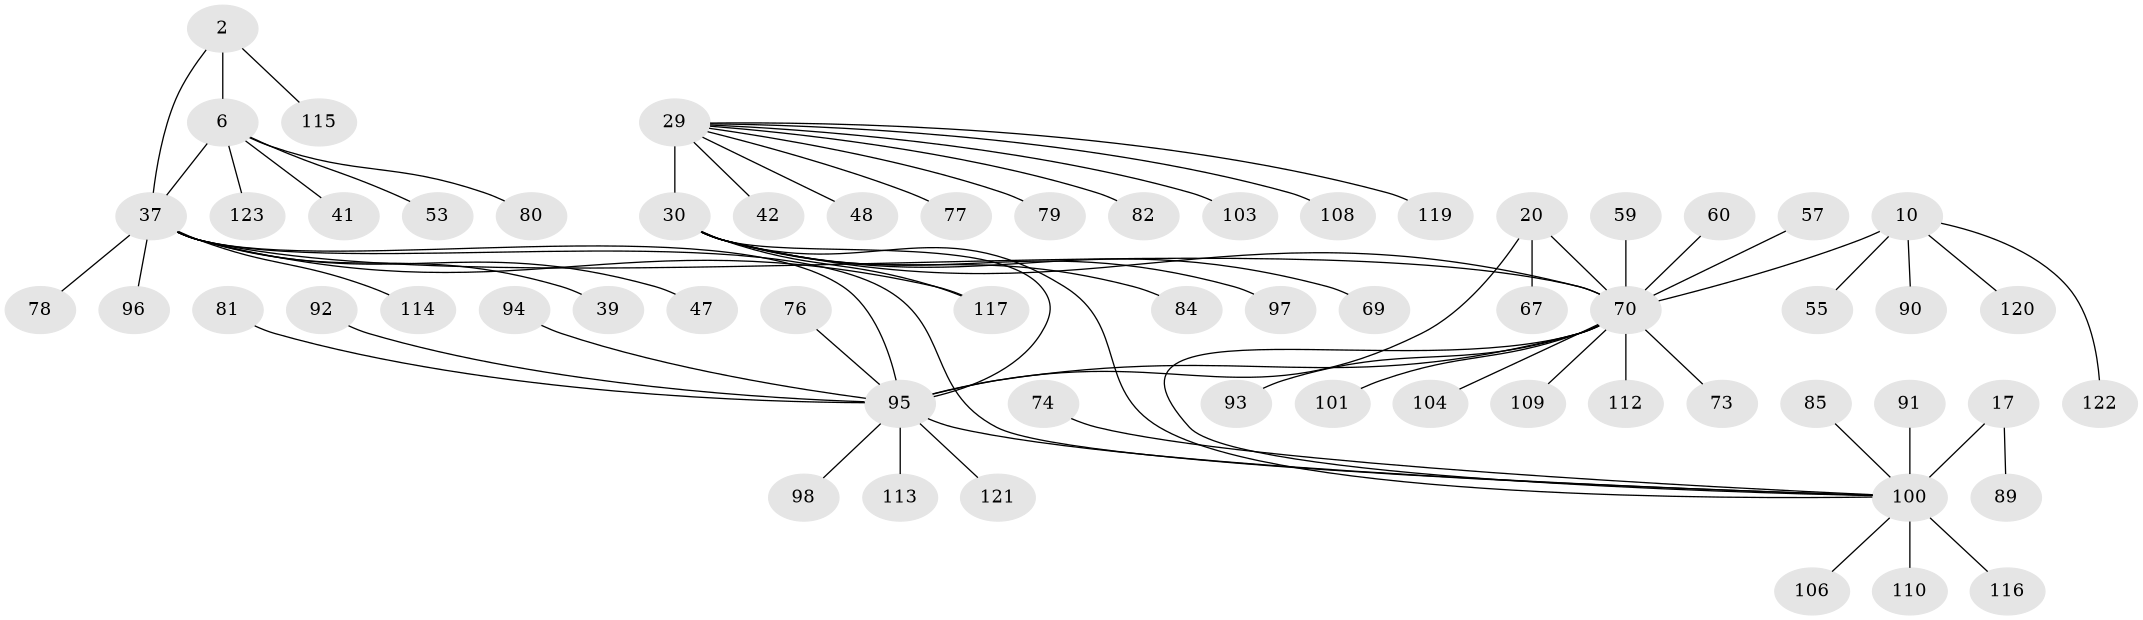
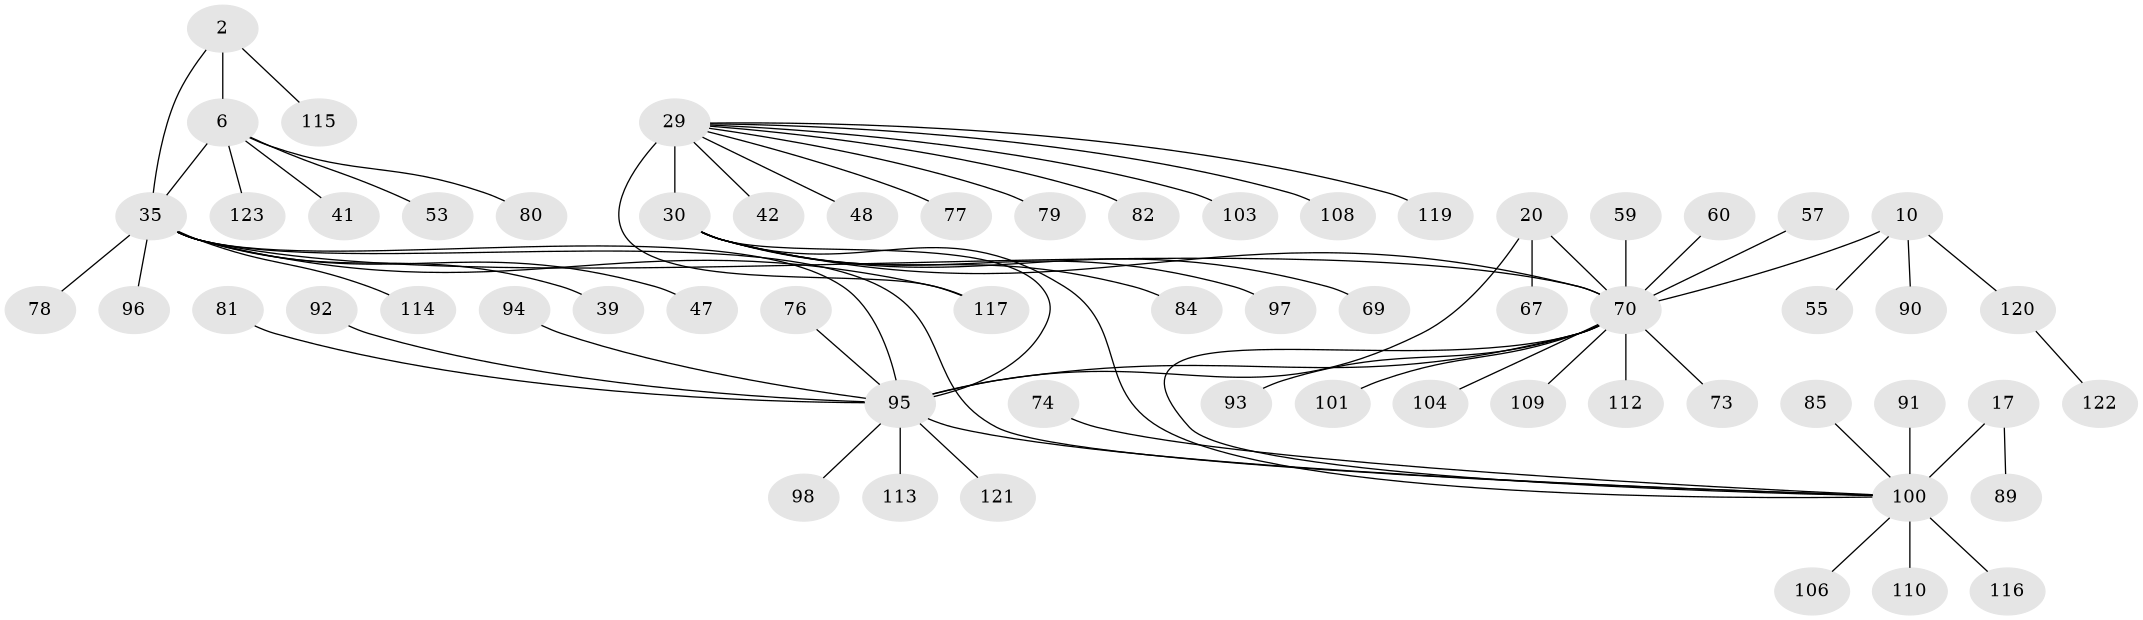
(151, 216) -> (151, 216)
(831, 265) -> (749, 274)
(2052, 272) -> (2059, 357)
